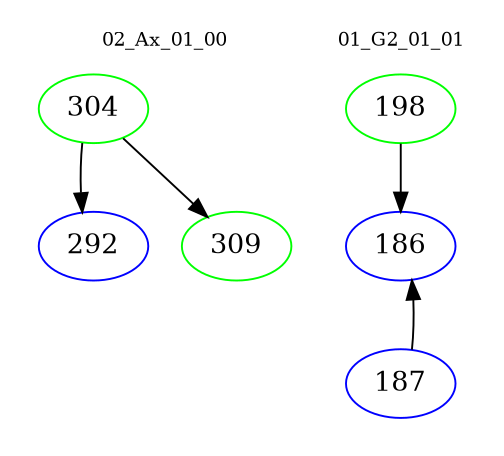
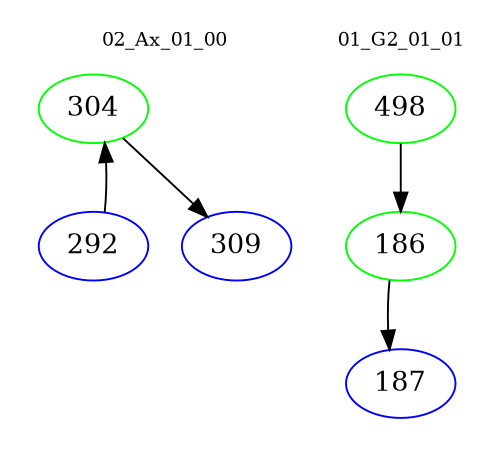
(401, 109) -> (401, 109)
(81, 168) -> (106, 187)
(237, 246) -> (237, 246)
(401, 246) -> (401, 246)
(413, 325) -> (388, 305)
